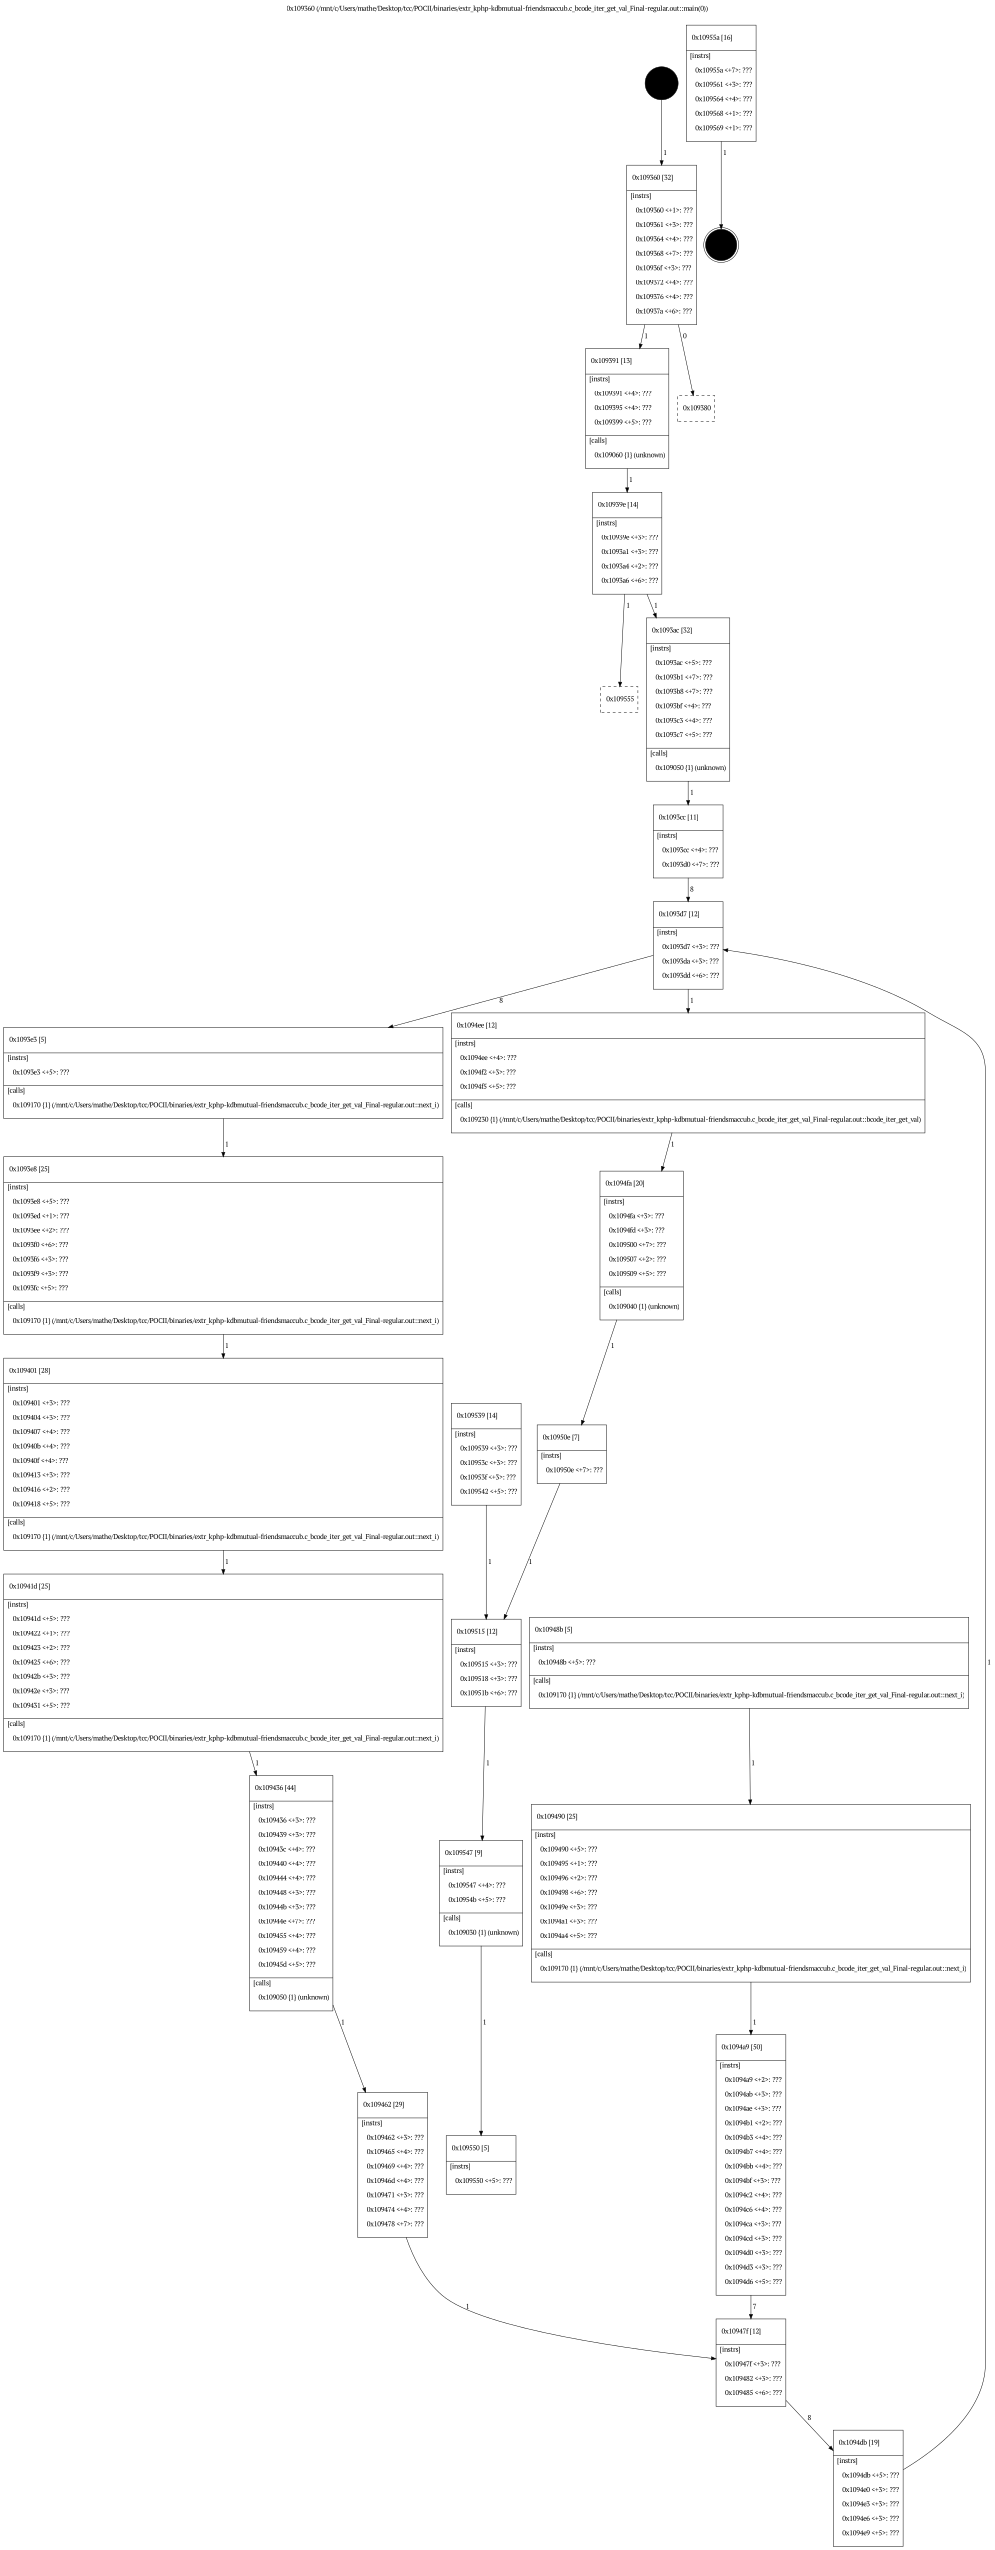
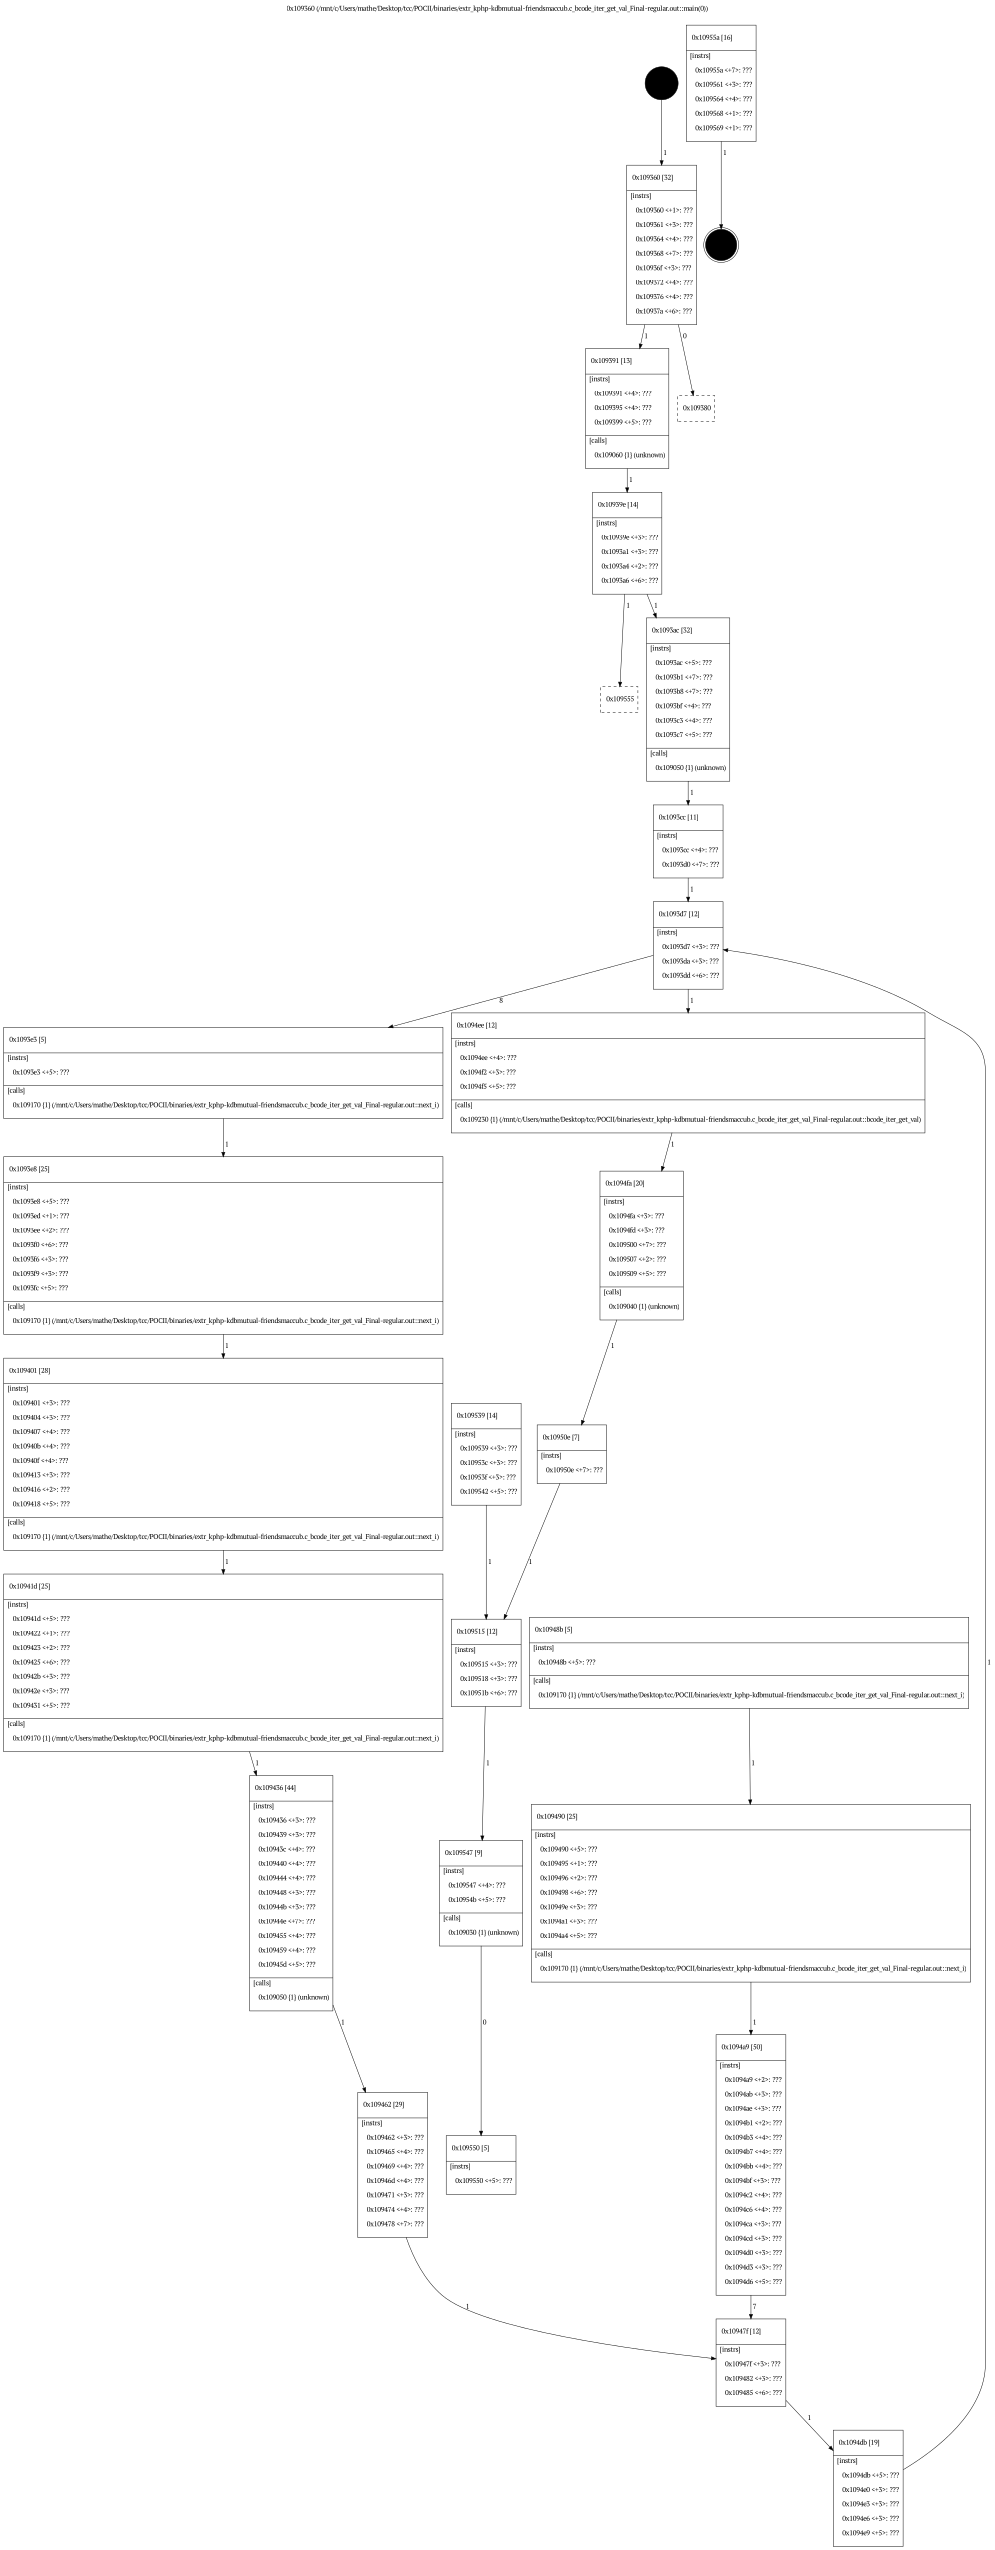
(691, 890) -> (691, 890)
(484, 2023) -> (484, 2023)
(809, 2418) -> (809, 2418)
